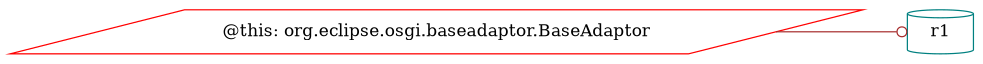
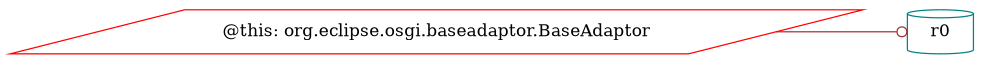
(940, 32) -> (940, 32)
